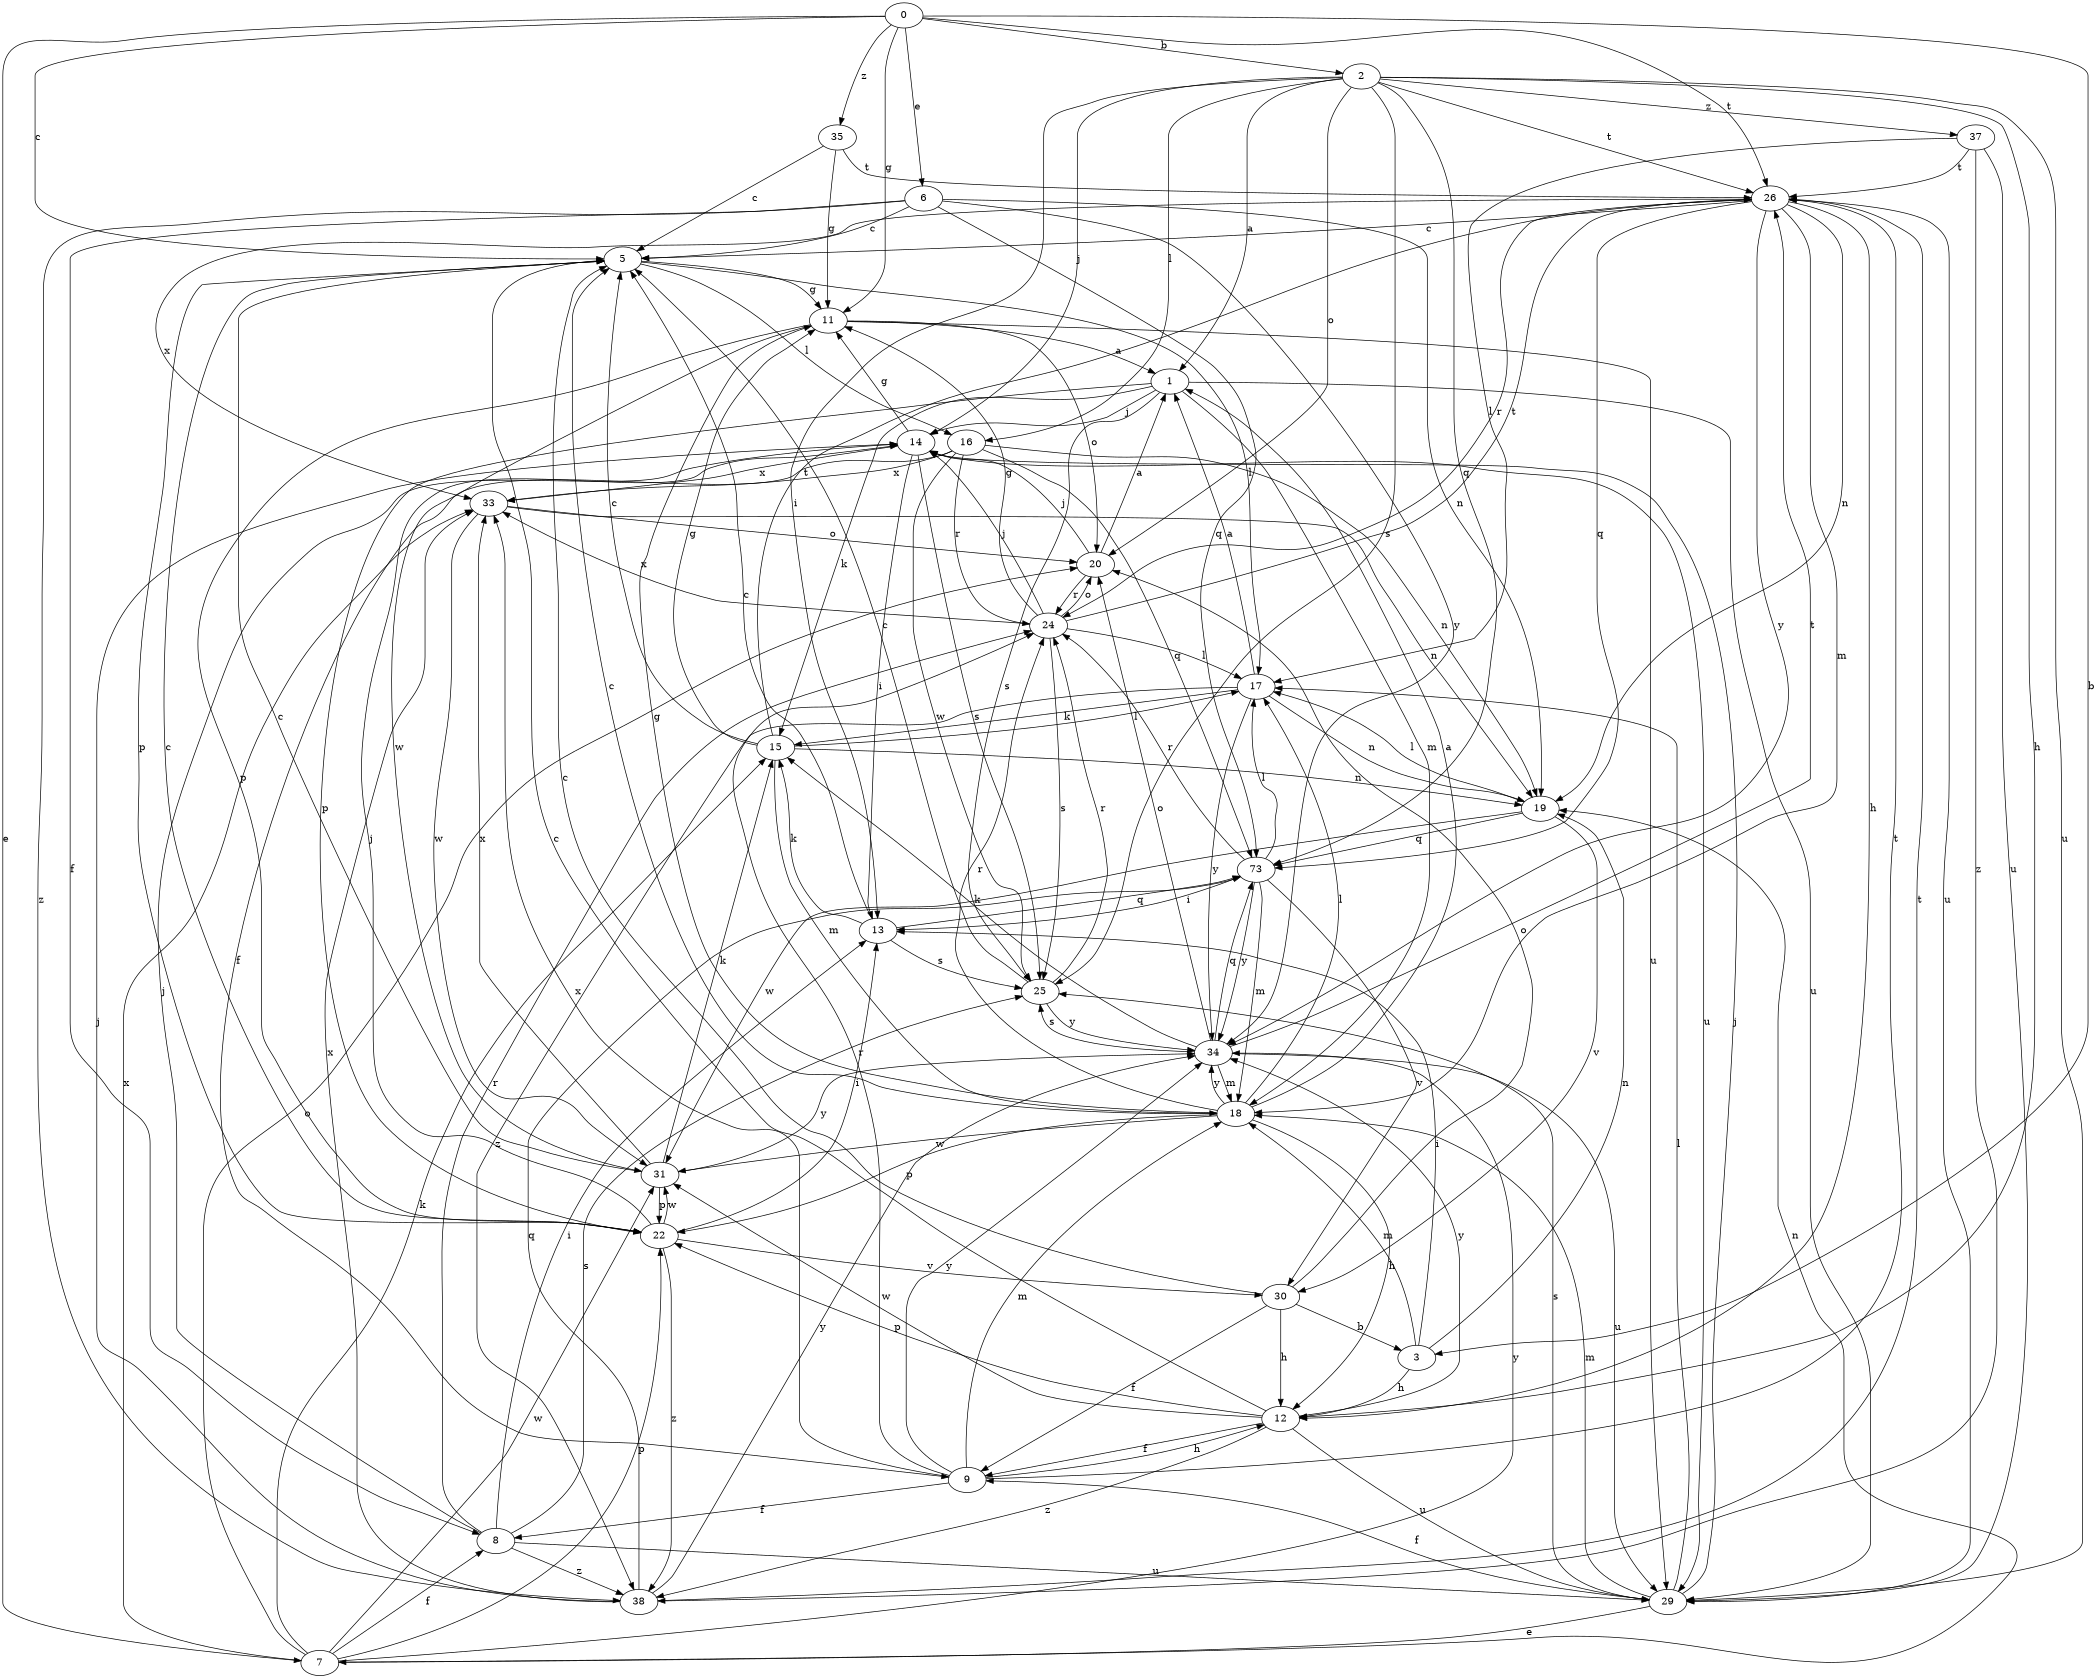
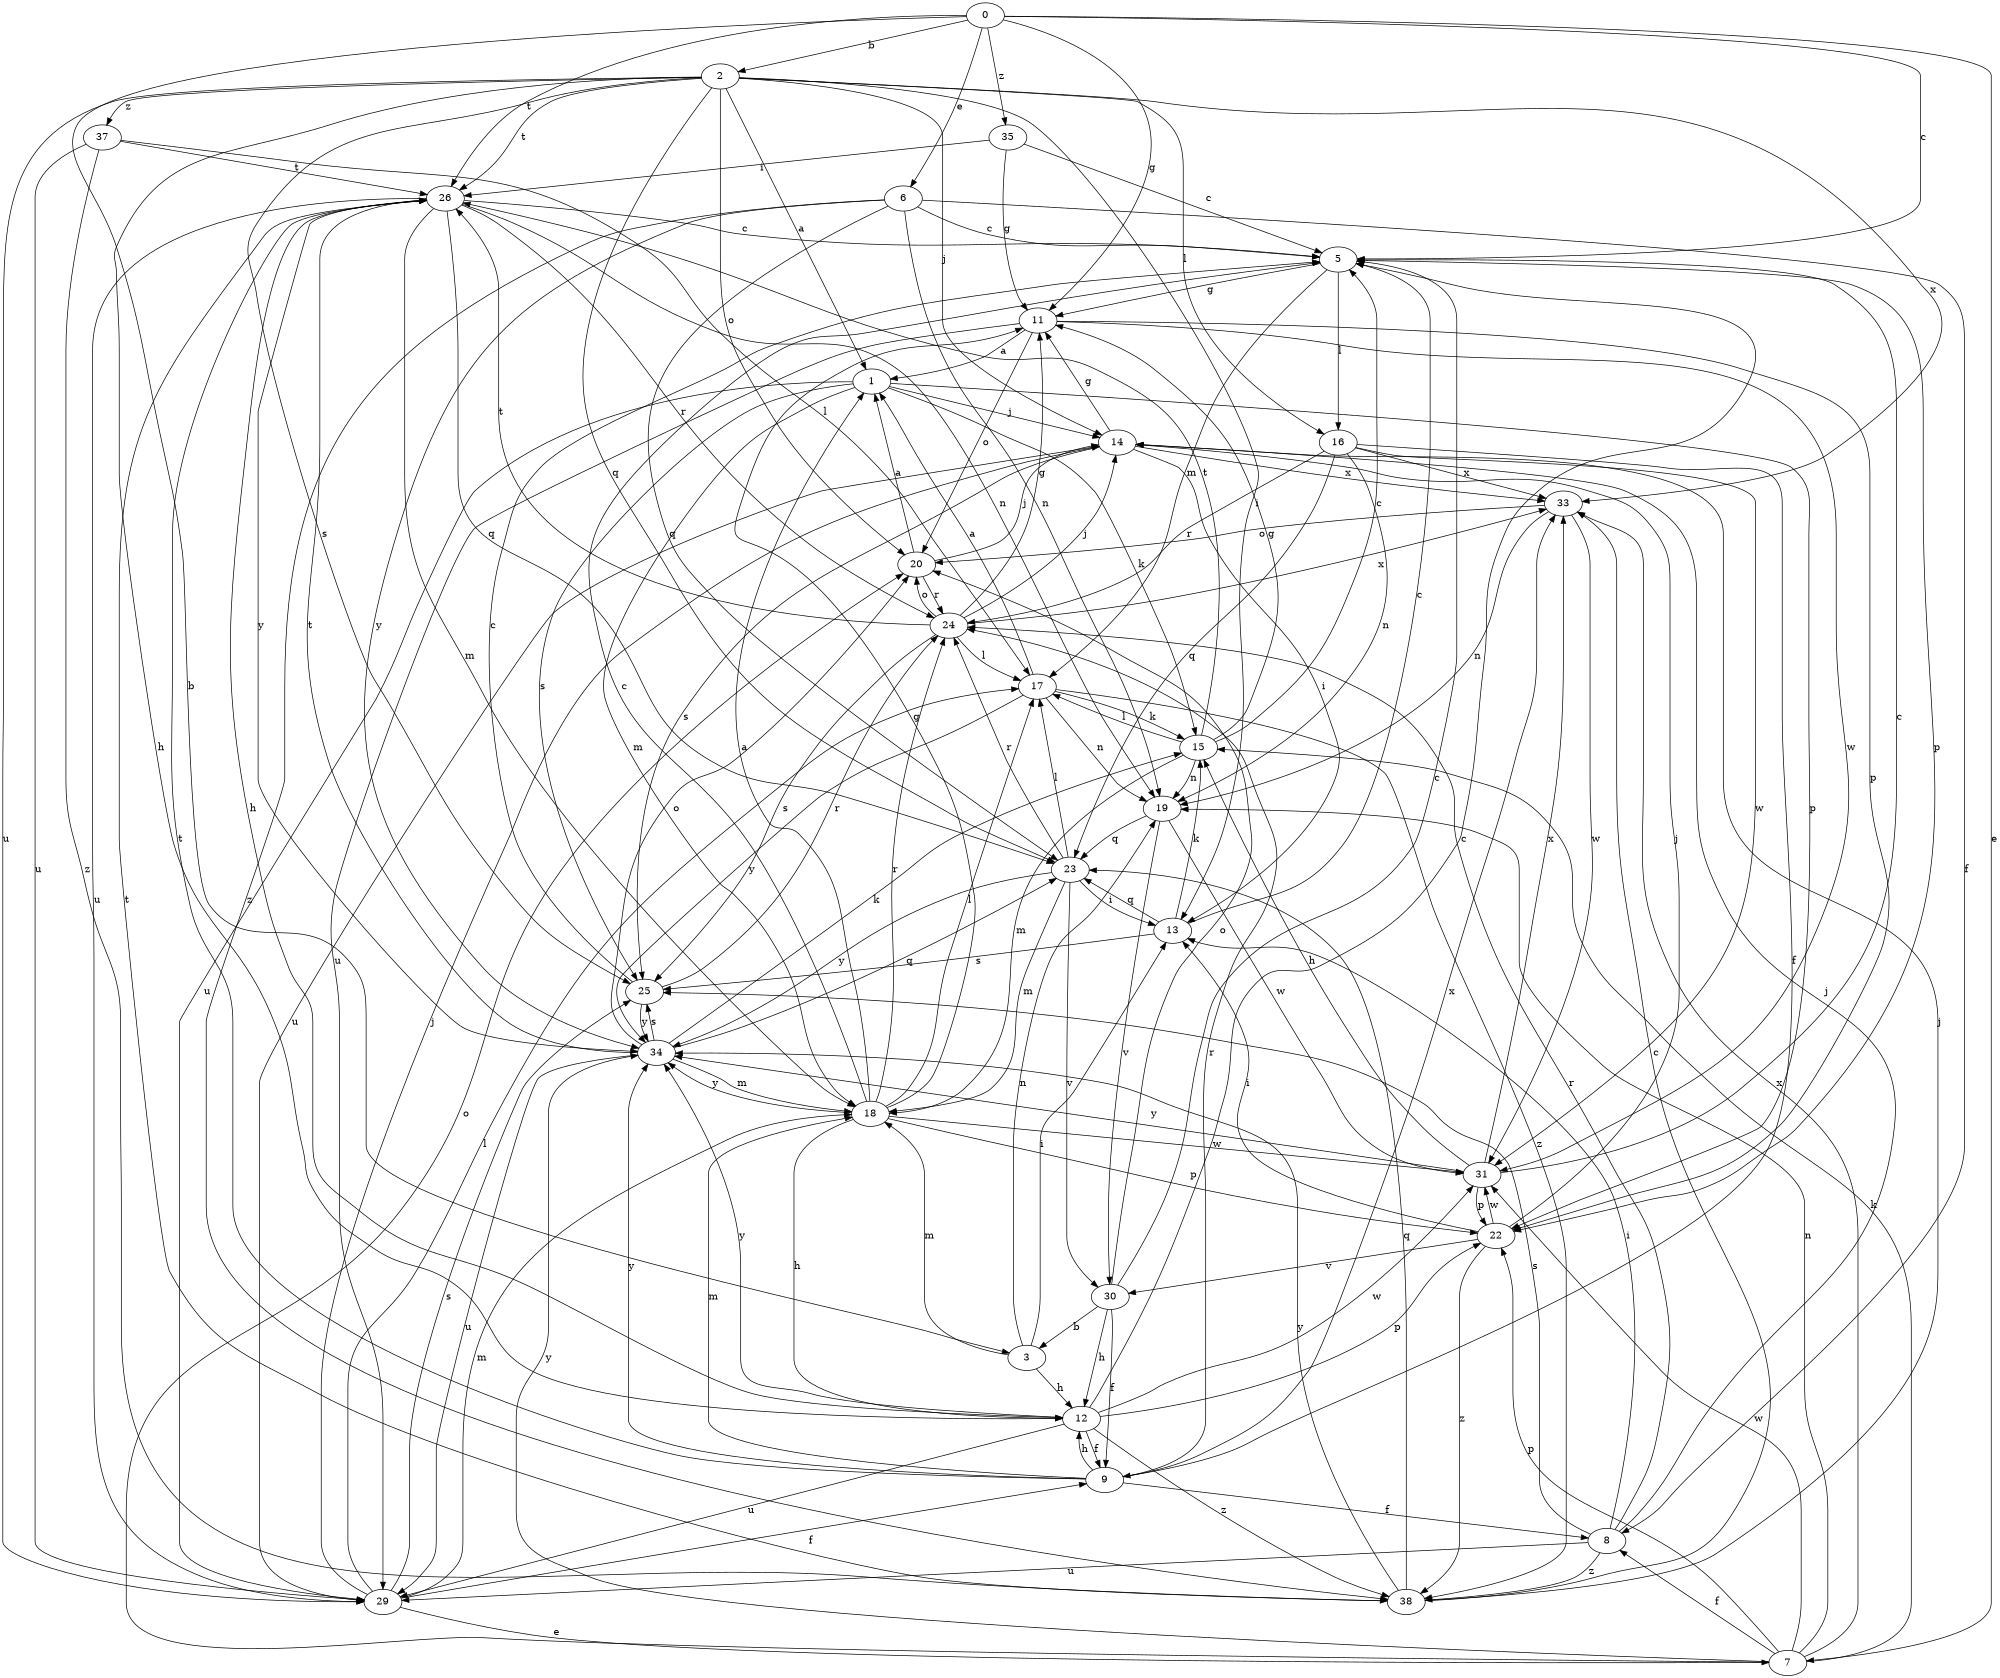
(867, 168) -> (762, 168)
(754, 243) -> (1592, 110)
(1250, 473) -> (1192, 473)
(932, 706) -> (1756, 680)
(165, 733) -> none
(1399, 753) -> none
(1256, 870) -> (1070, 870)
(723, 961) -> (1312, 961)
(331, 1053) -> (1656, 1053)
